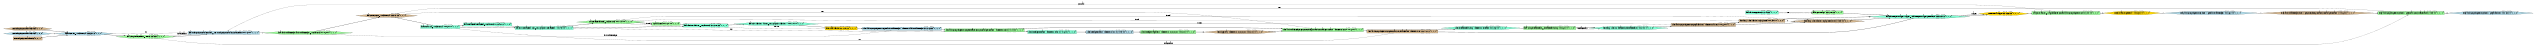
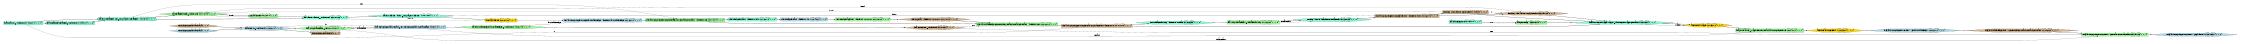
(413, 21) -> none
(54, 36) -> (295, 31)
